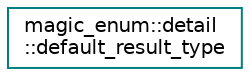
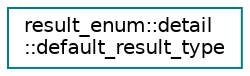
(125, 38) -> (125, 38)
